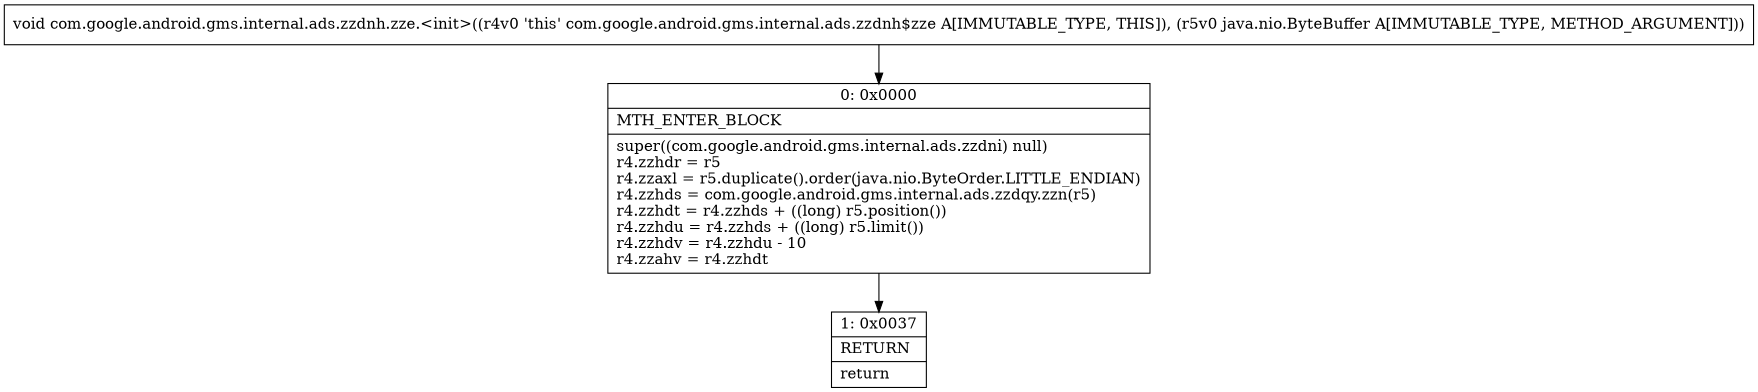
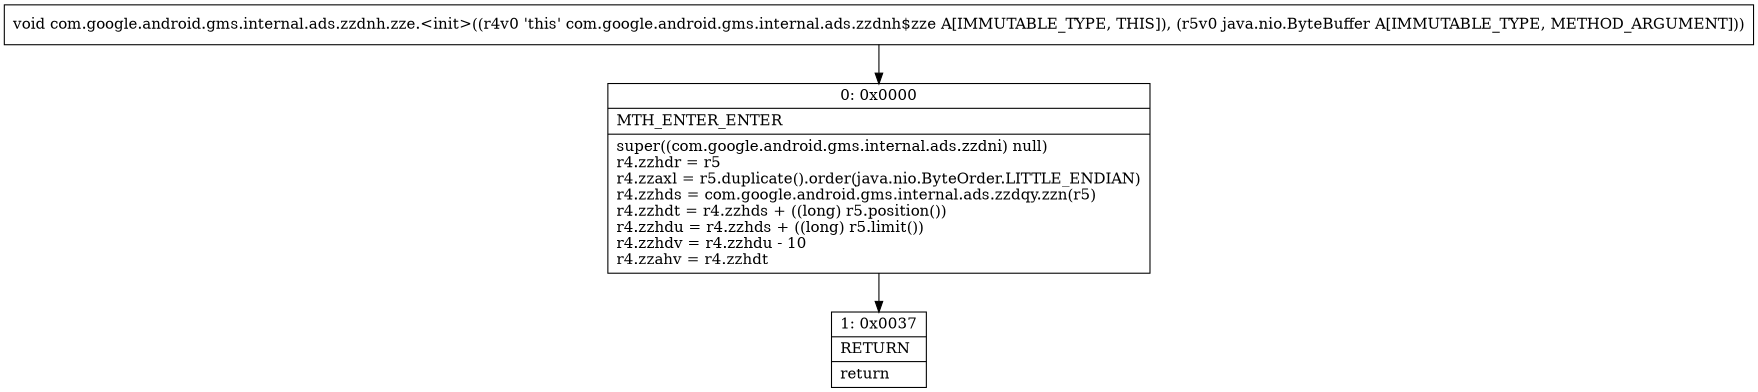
(699, 121) -> (699, 121)
